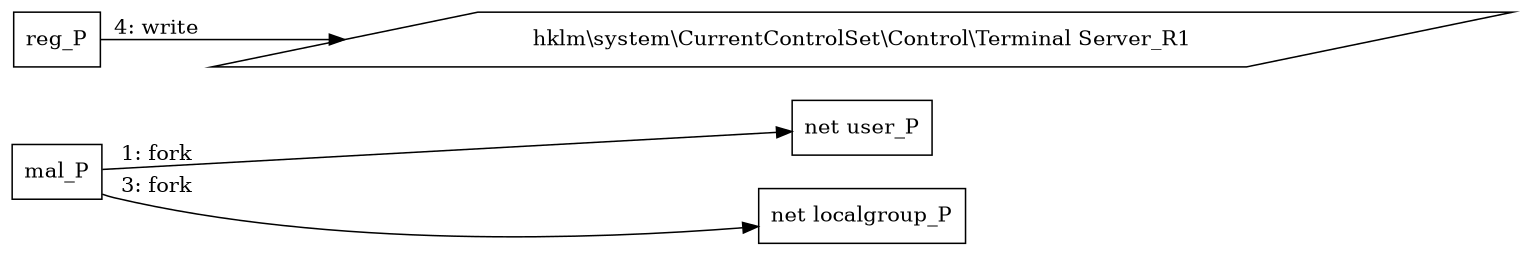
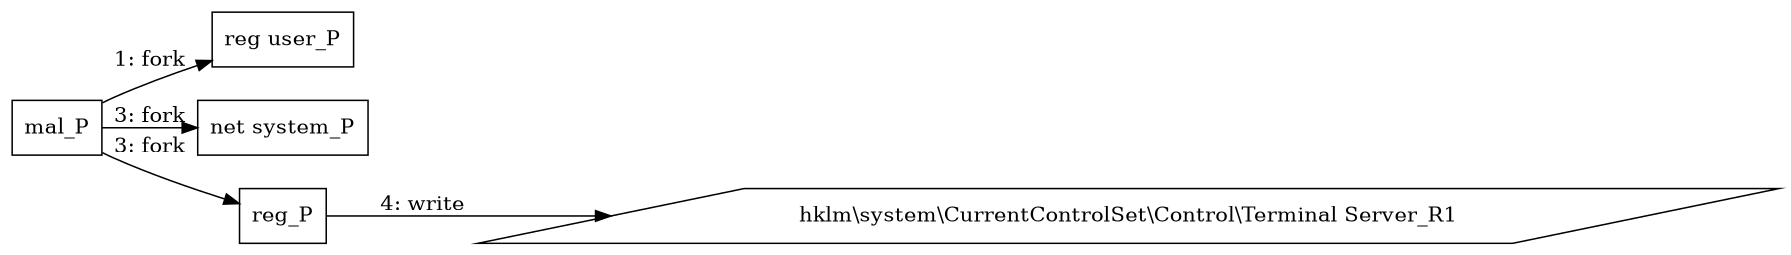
(862, 128) -> (283, 40)
none -> (163, 178)
(862, 216) -> (283, 128)
